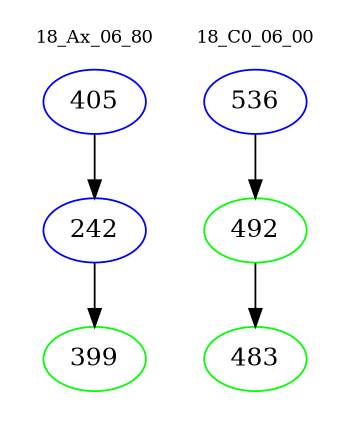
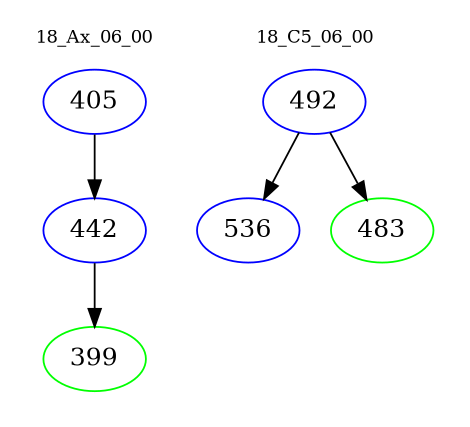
(95, 38) -> (95, 38)
(255, 38) -> (315, 38)
(255, 157) -> (286, 158)
(95, 230) -> (95, 230)
(255, 230) -> (314, 102)
